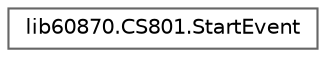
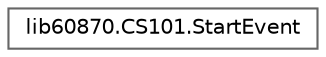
(163, 29) -> (163, 29)
